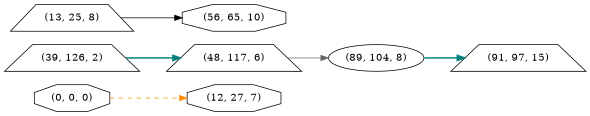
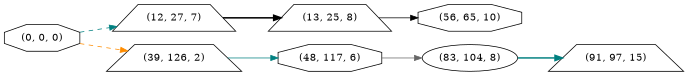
none -> (248, 18)
none -> (100, 47)
(149, 58) -> (249, 58)
(234, 58) -> (330, 58)
(376, 58) -> (470, 58)
(145, 98) -> (95, 30)
(234, 98) -> (174, 18)
